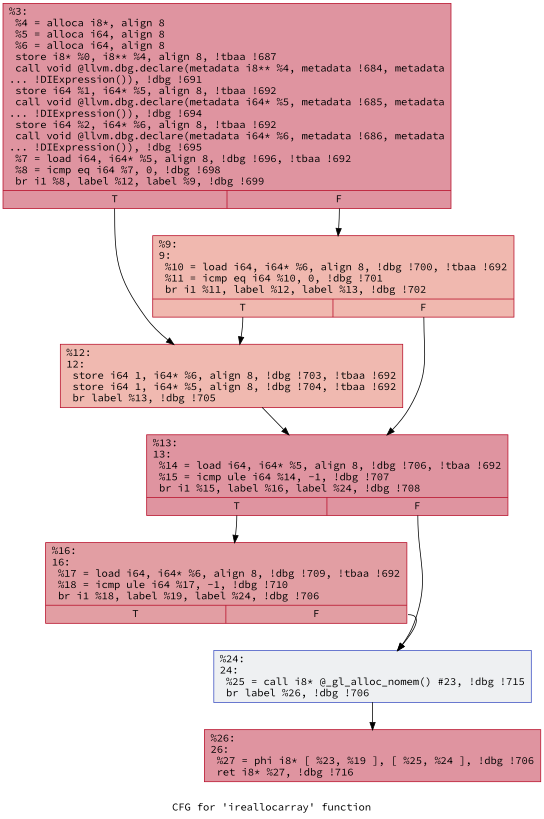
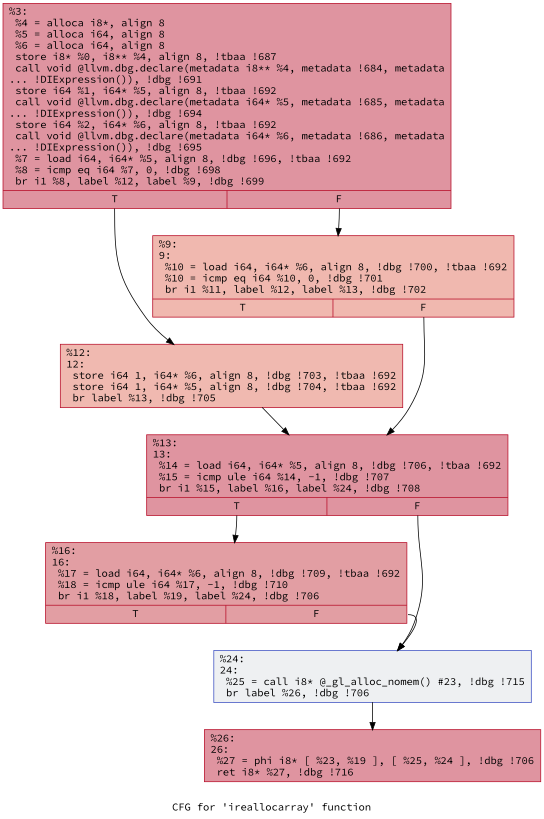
(271, 278) -> (271, 278)
(242, 327) -> none
